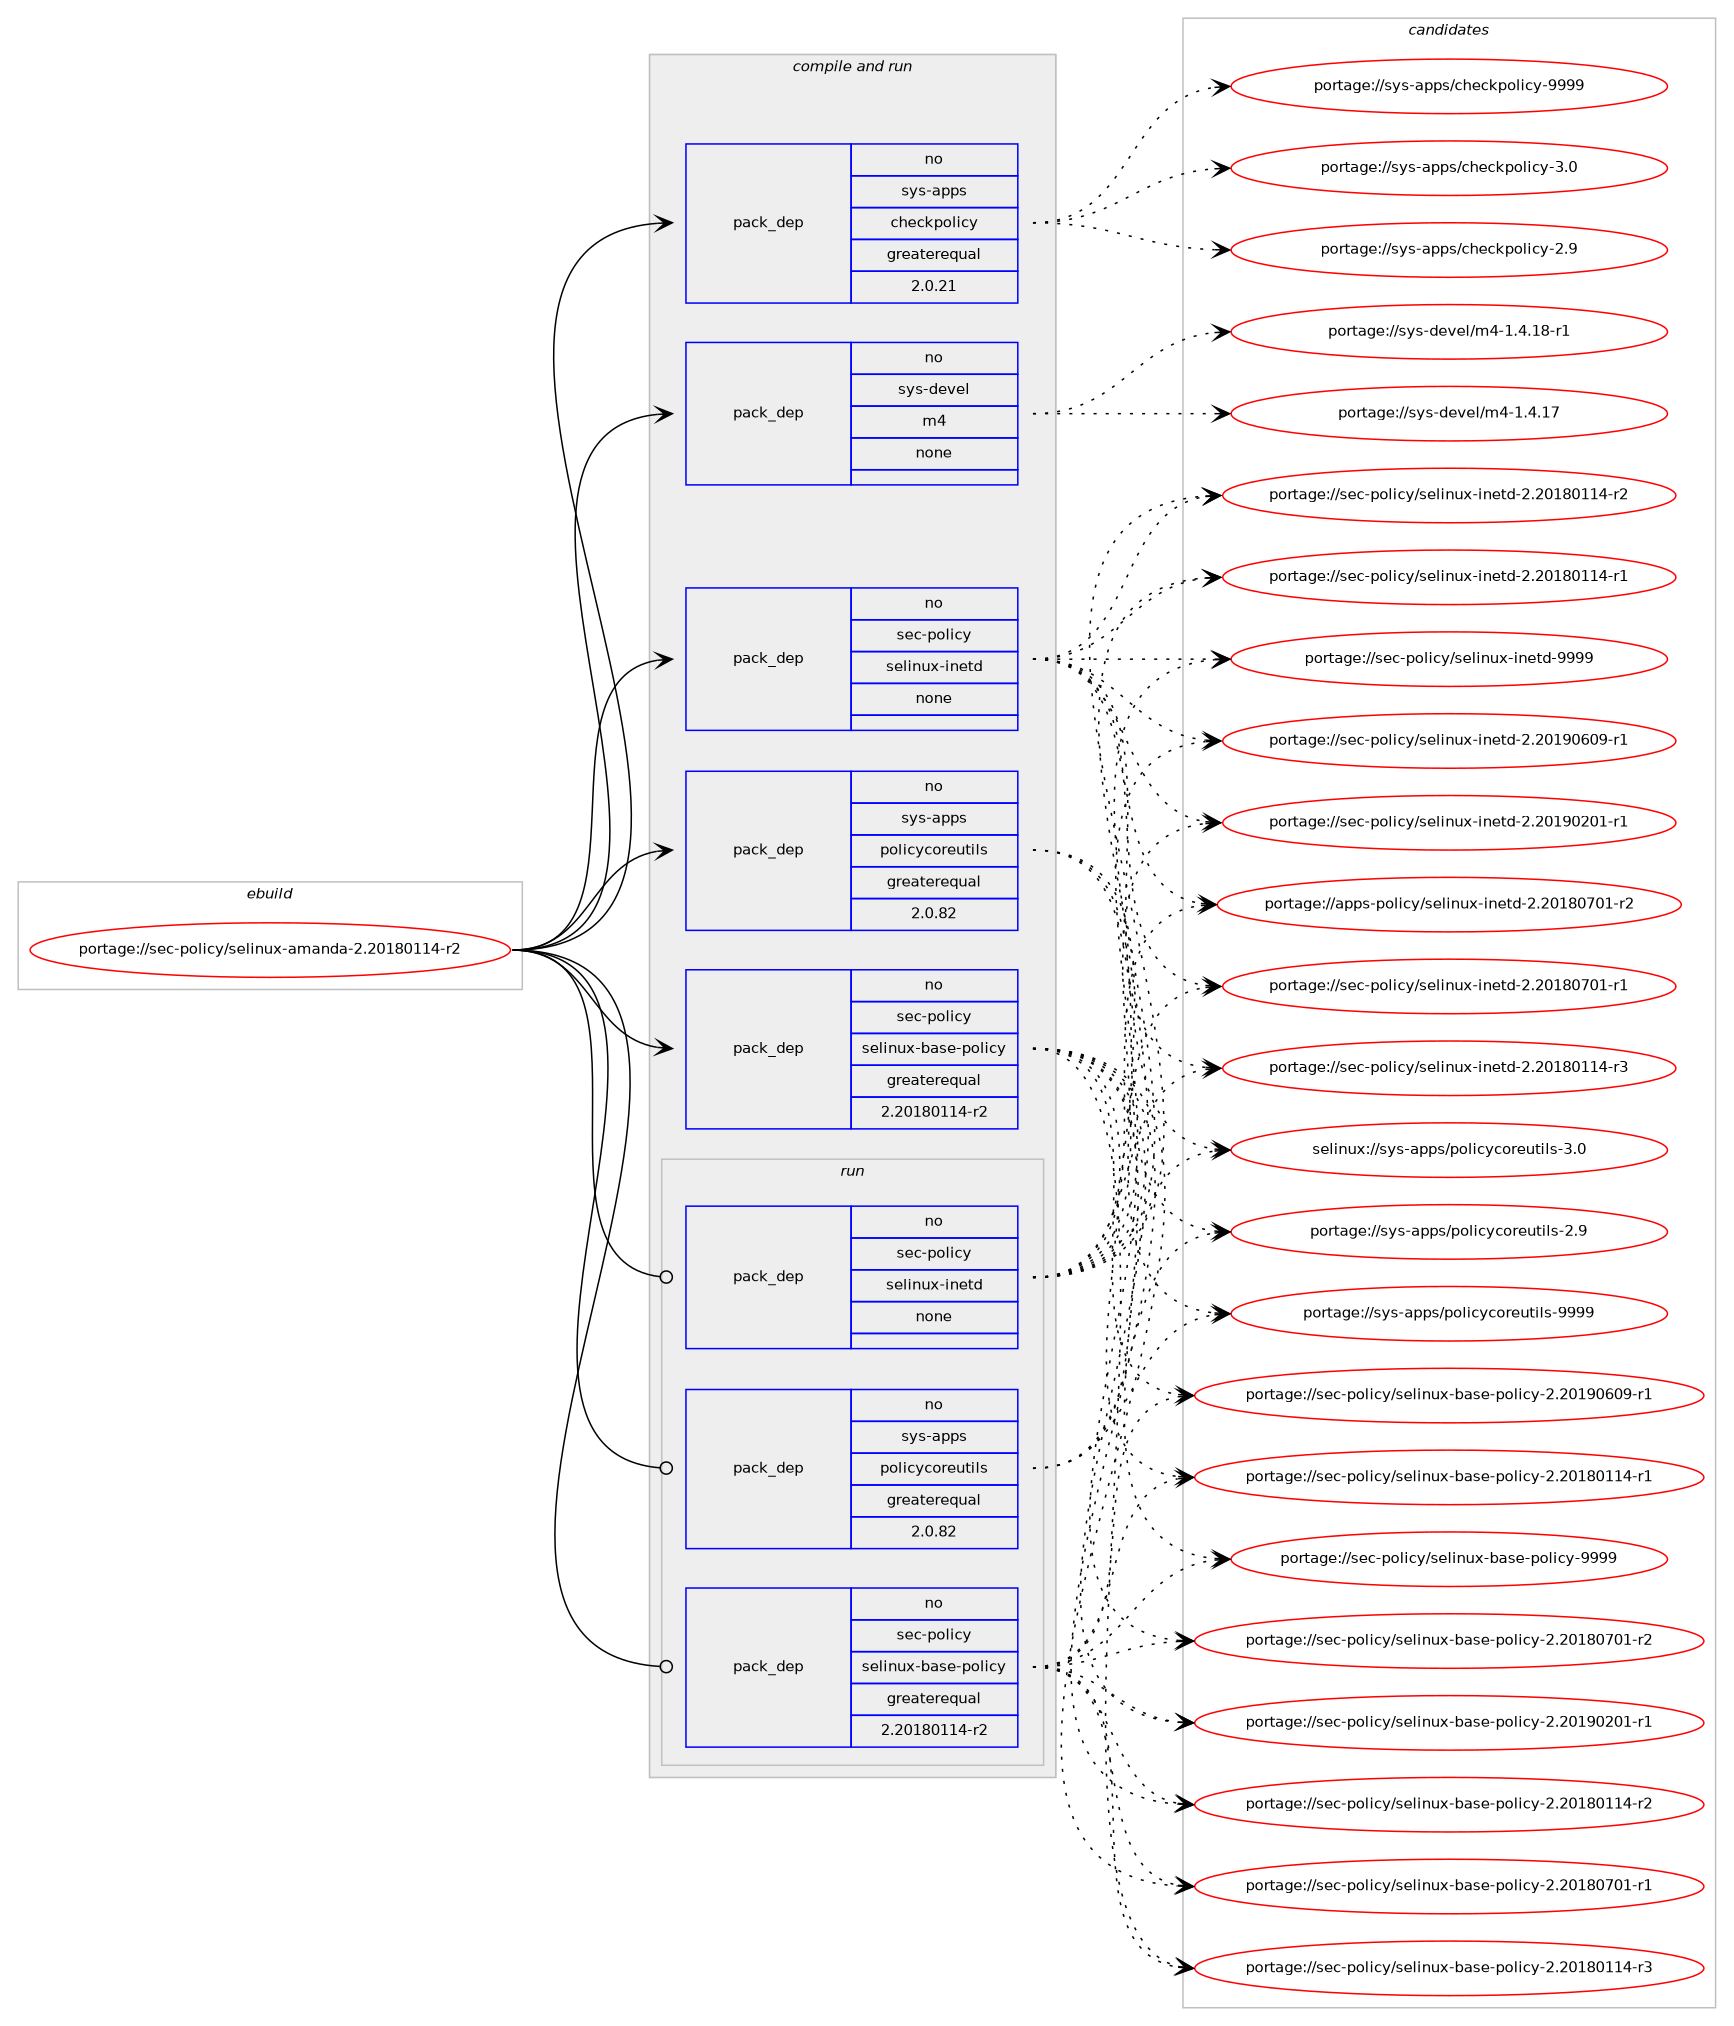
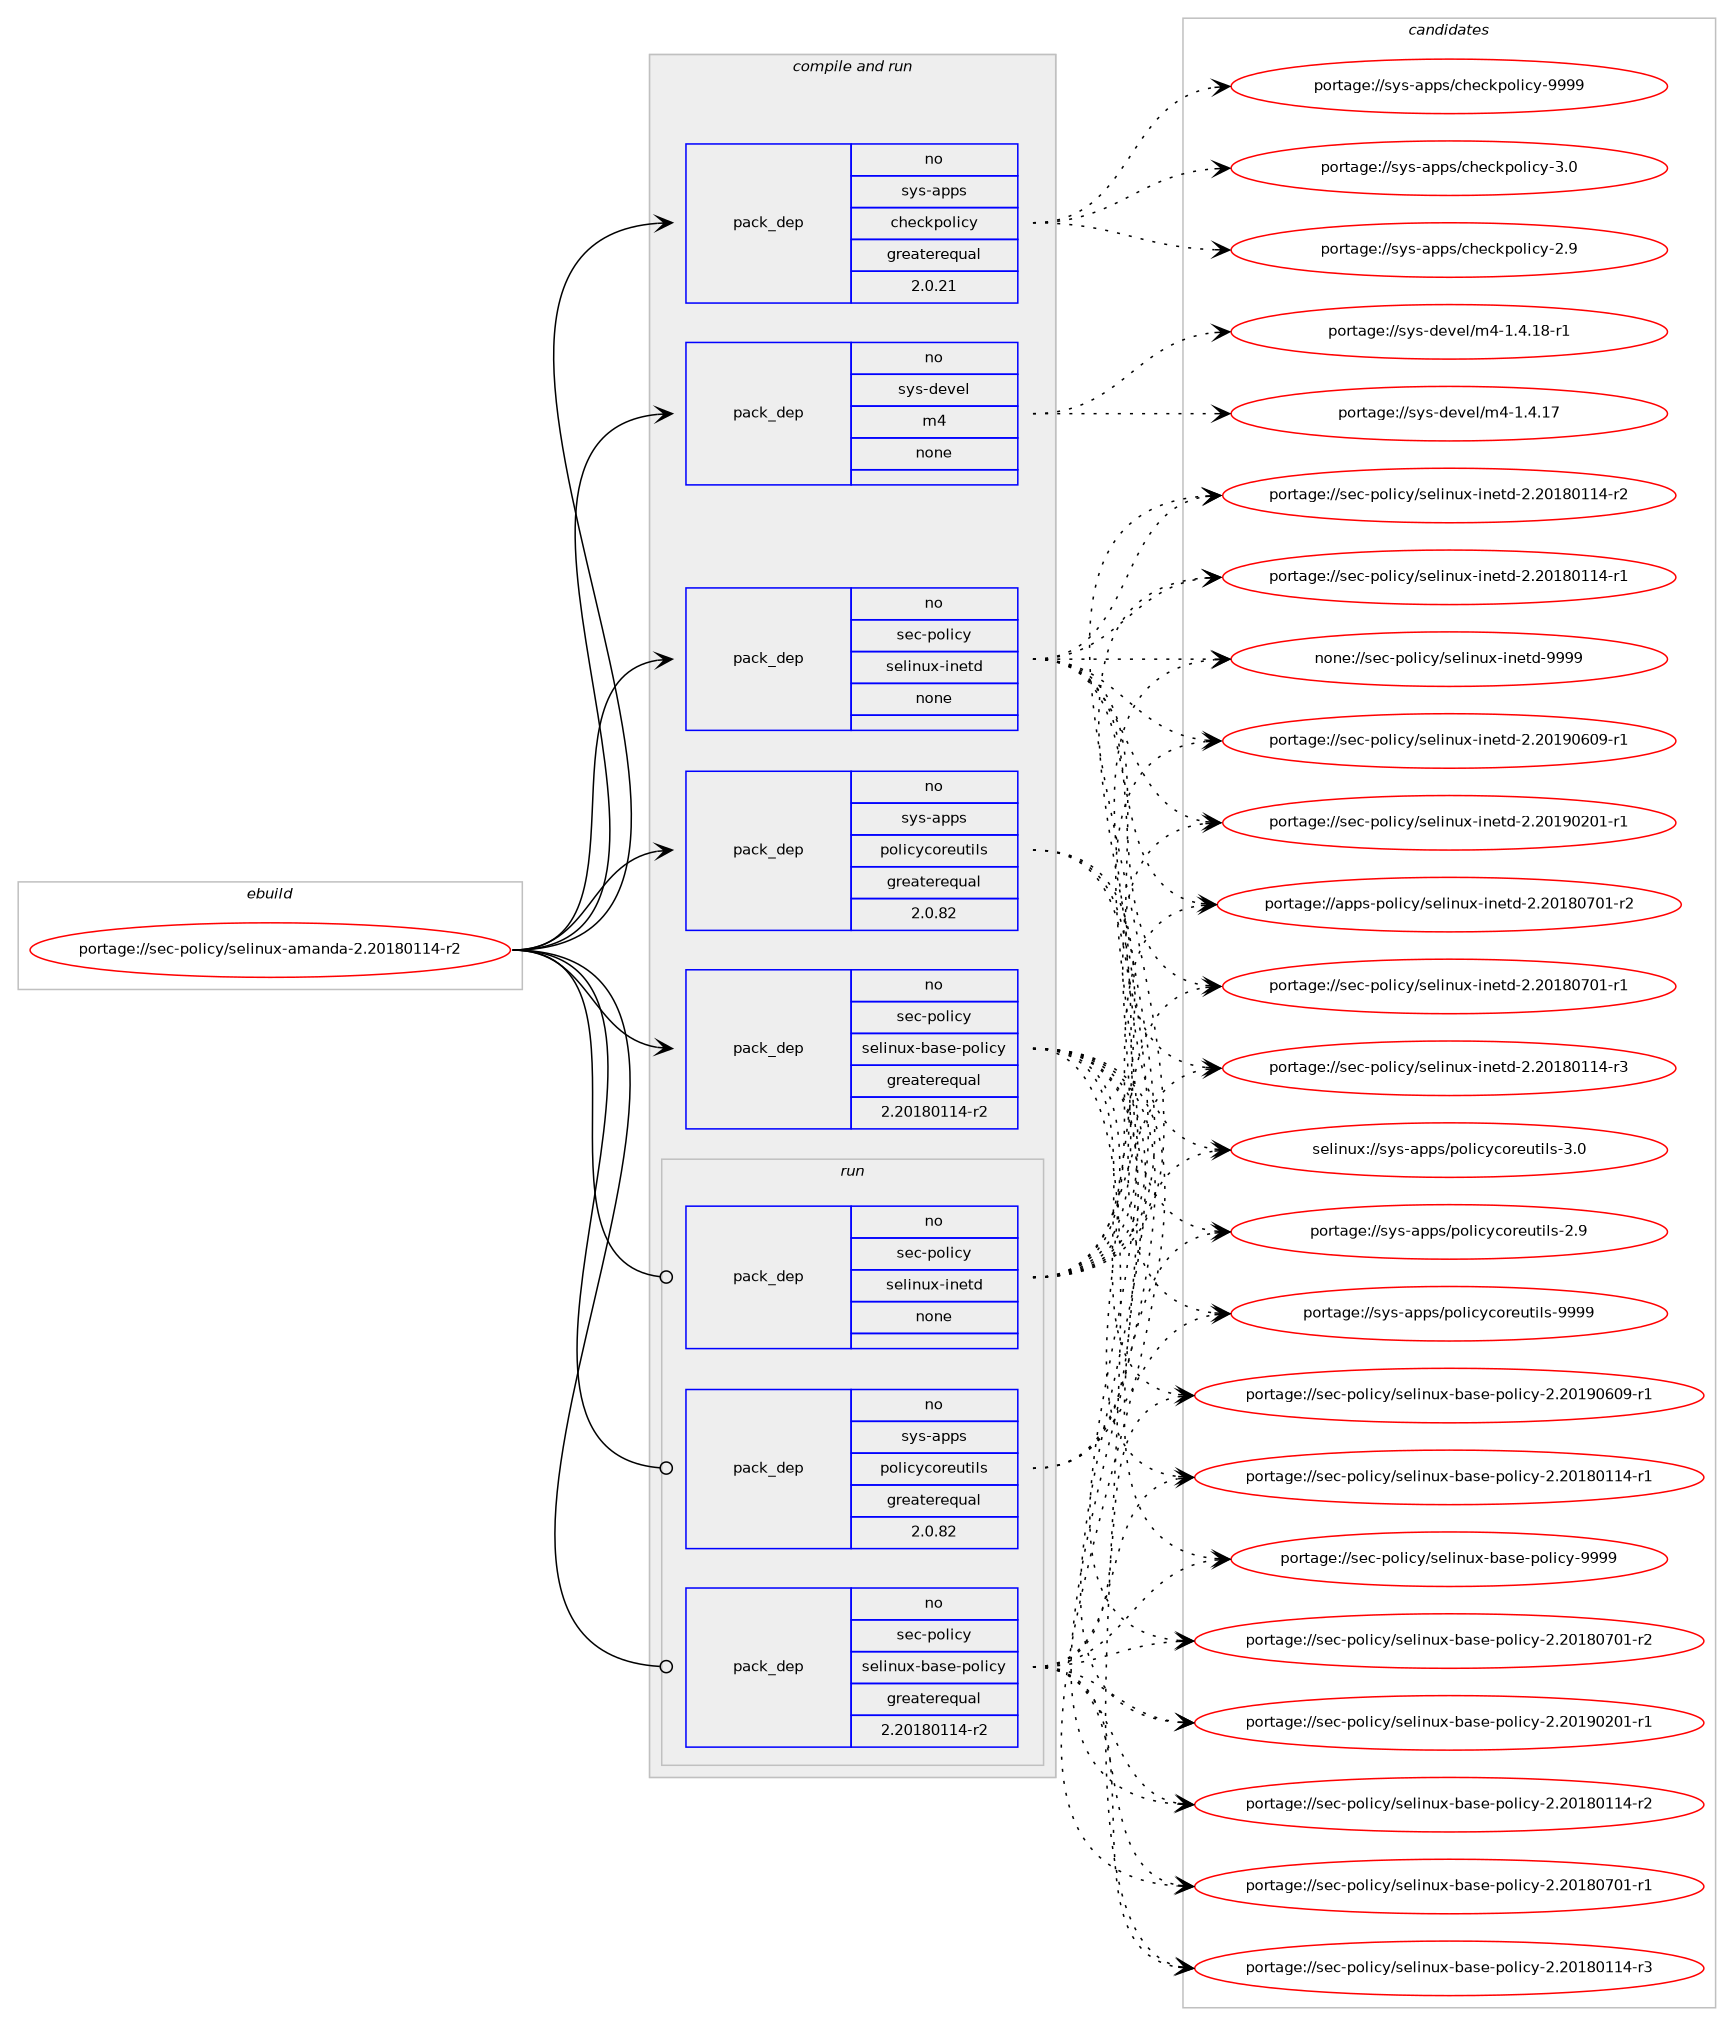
(1449, 659) -> (1449, 659)
